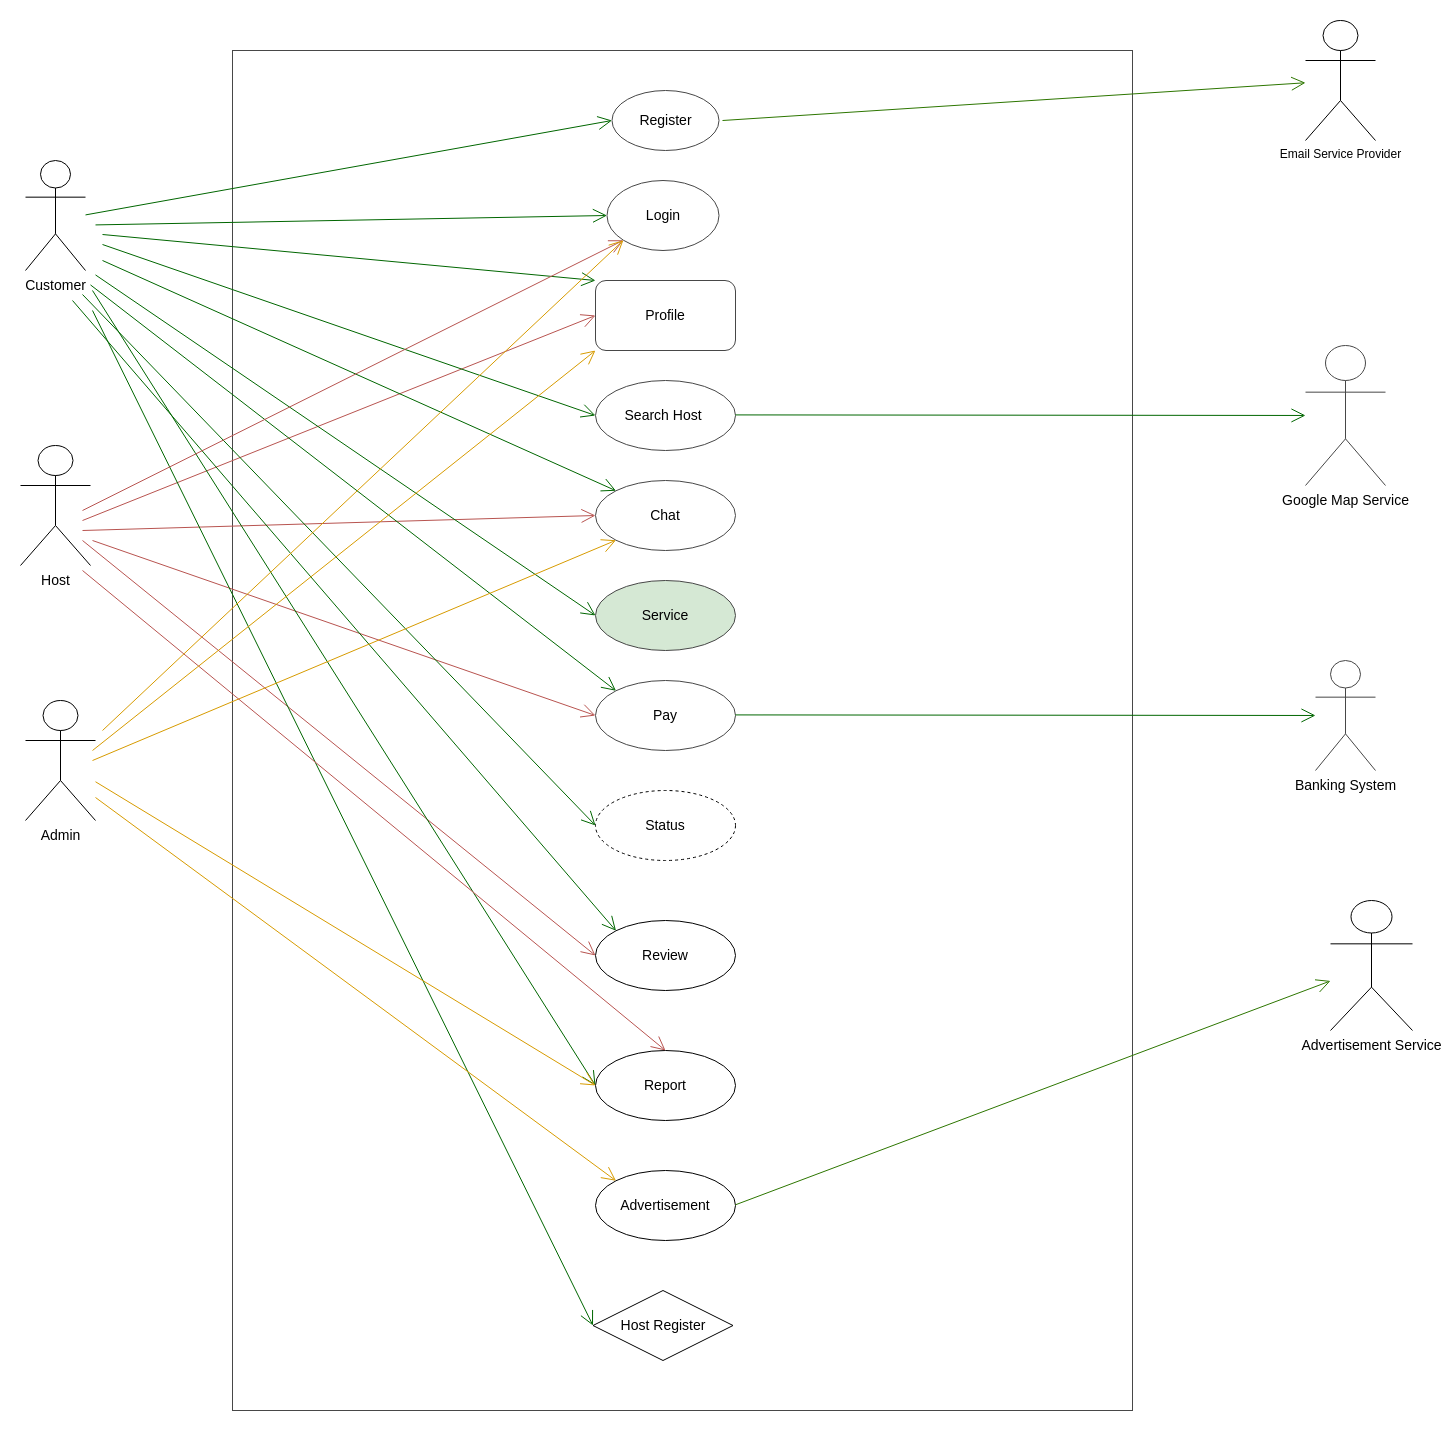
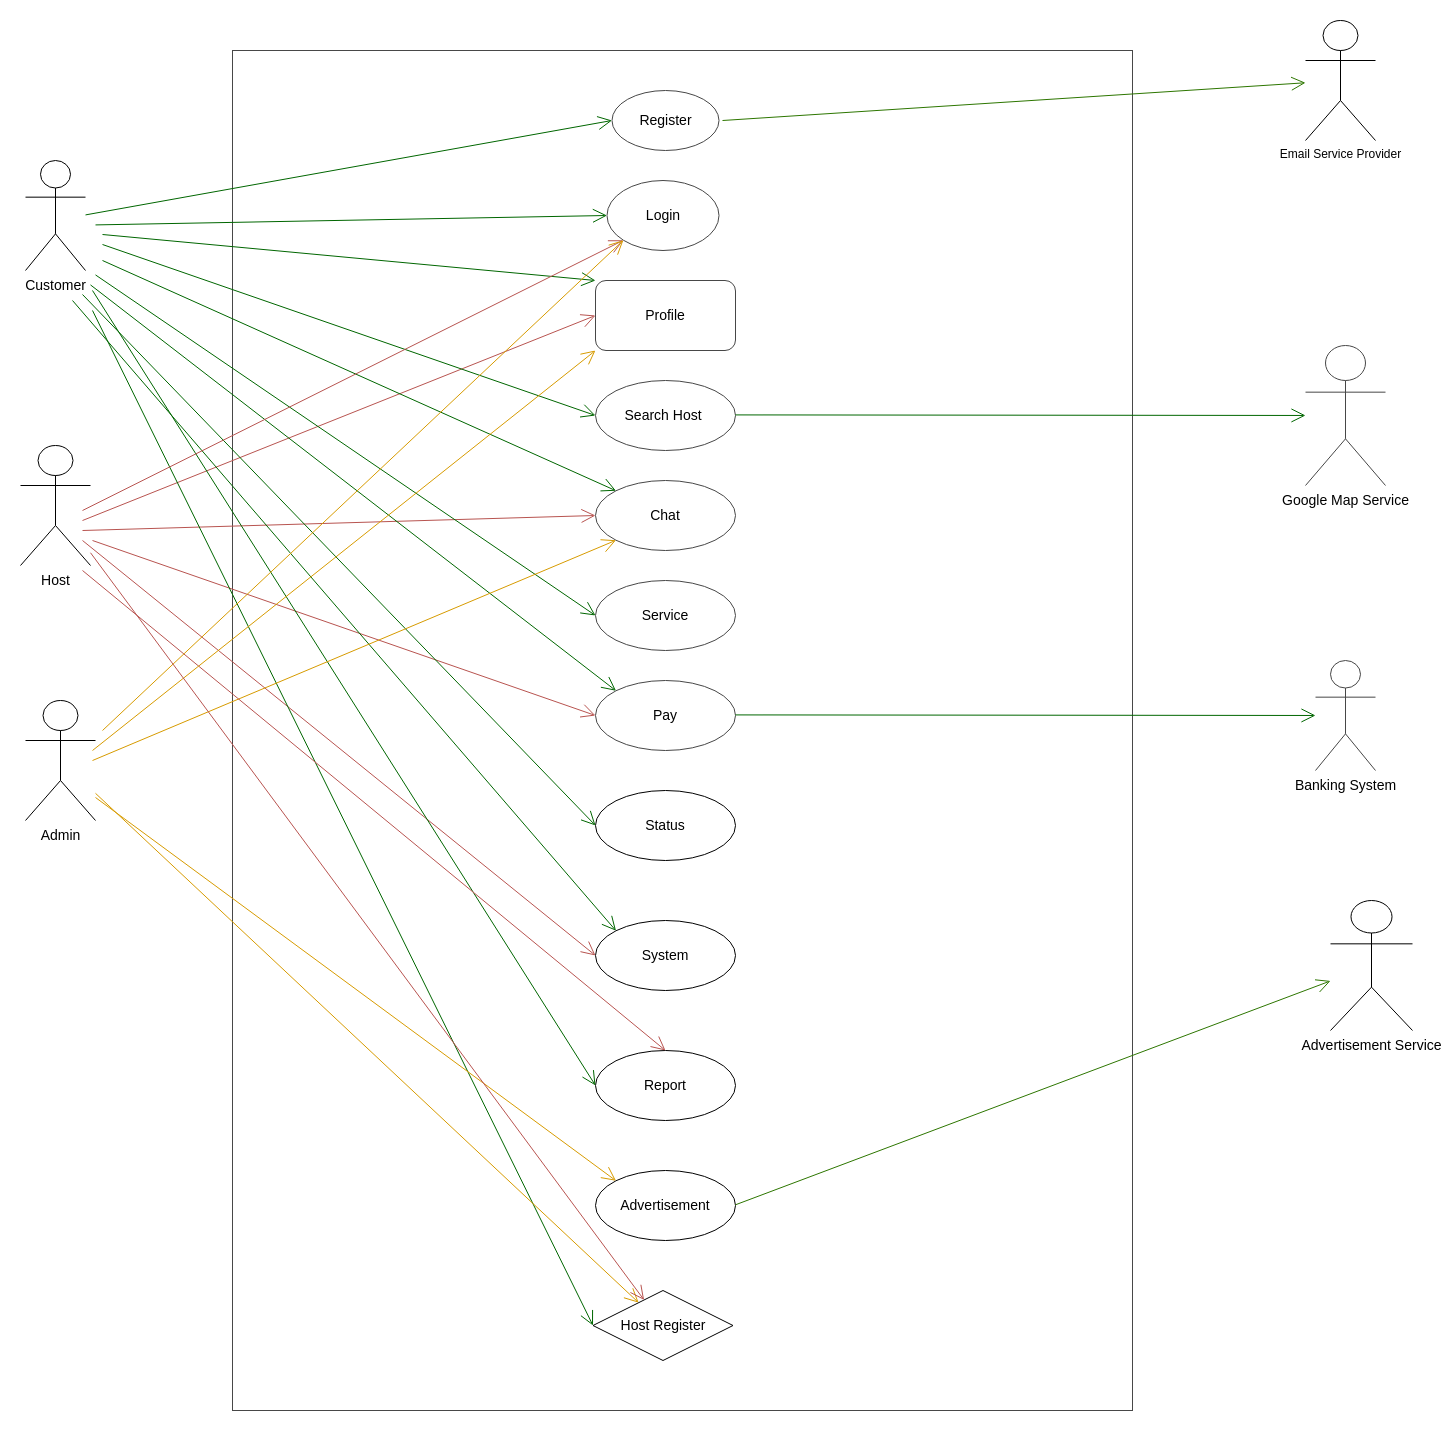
(666, 616) -> (666, 616)
none -> (267, 791)
(666, 826) -> (666, 826)
(243, 871) -> none
(666, 956) -> (666, 956)
none -> (382, 1062)
